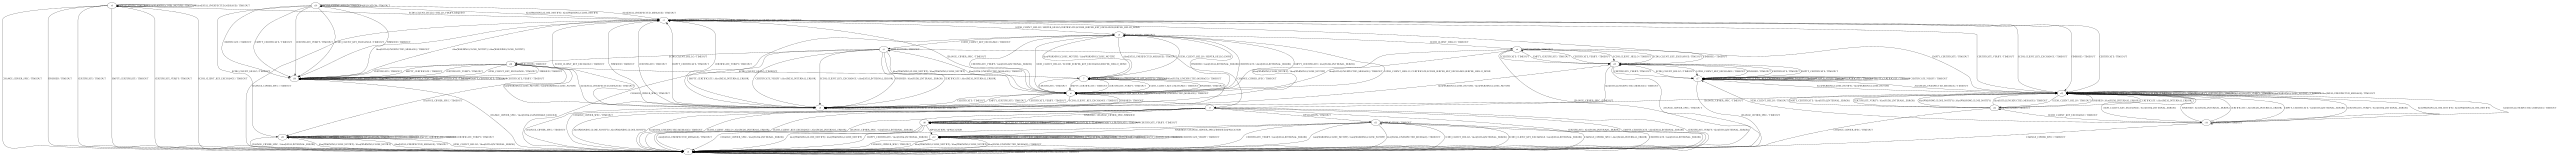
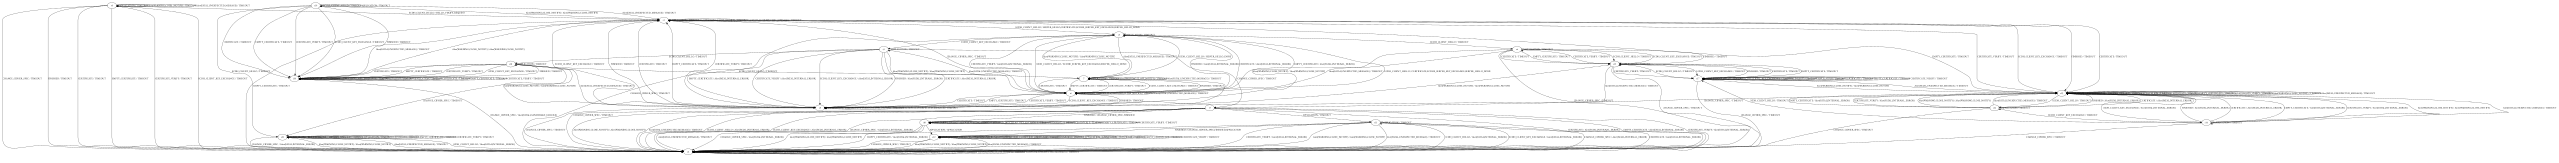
(272, 86) -> (272, 86)
